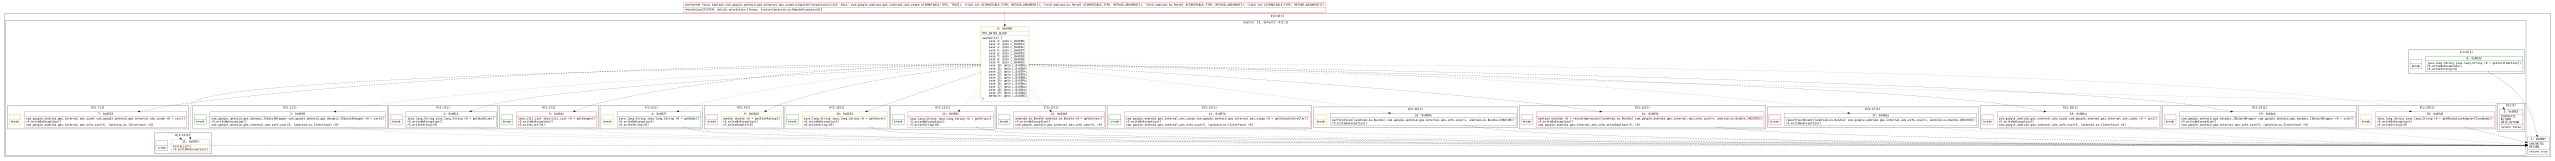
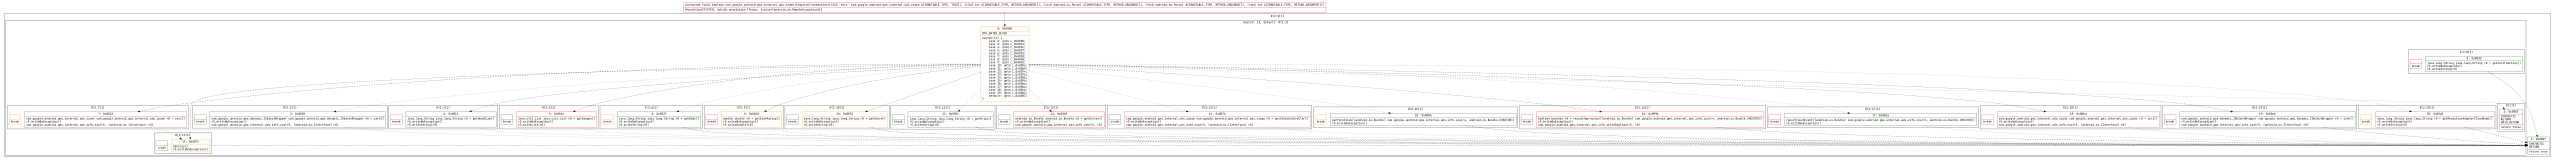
none -> (1108, 91)
(951, 120) -> (951, 120)
(2424, 137) -> (2424, 137)
(182, 146) -> (181, 146)
